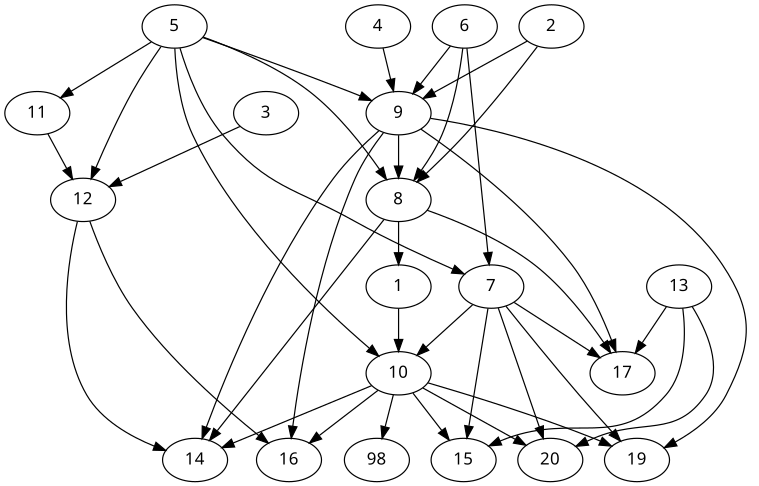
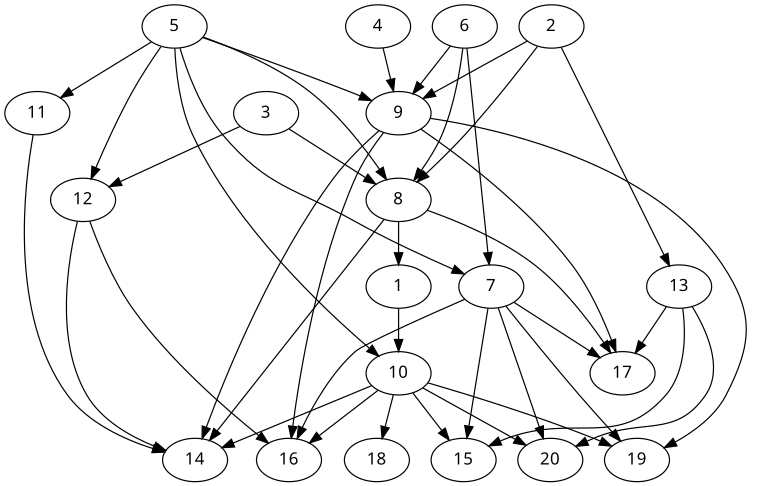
(57, 151) -> (34, 319)
(399, 151) -> (327, 153)
none -> (613, 151)
(449, 326) -> (377, 339)
(377, 460) -> (377, 460)
